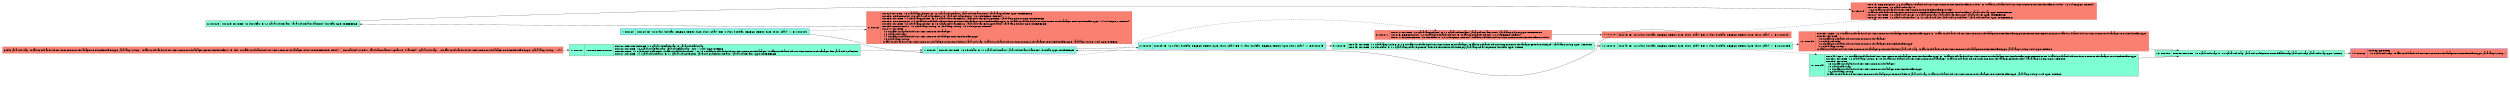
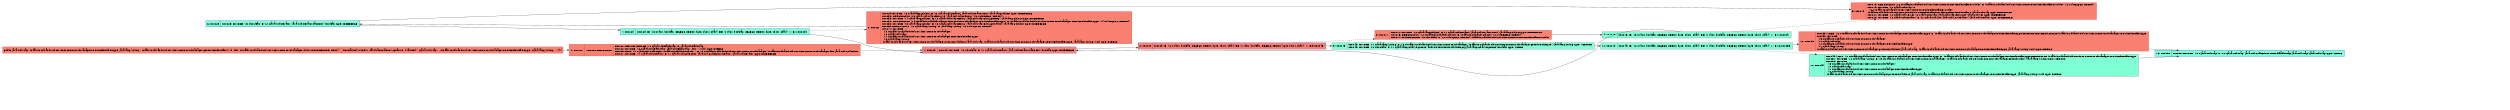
(1227, 23) -> (1333, 41)
(283, 24) -> (283, 24)
none -> (489, 28)
(1697, 35) -> (1697, 35)
(1232, 46) -> (1232, 46)
(715, 50) -> (715, 50)
(999, 50) -> (999, 50)
(2250, 53) -> (2250, 53)
(2429, 53) -> none
